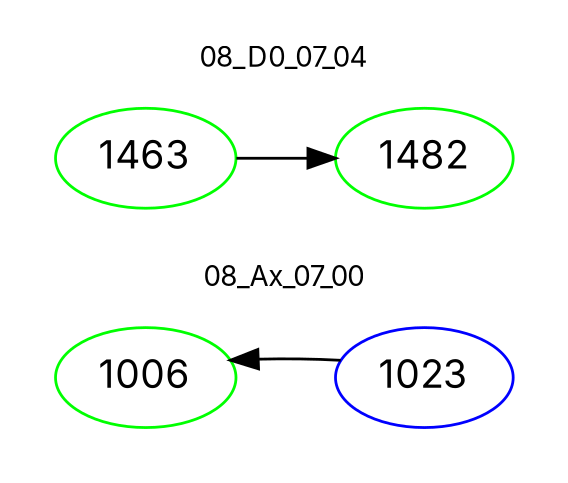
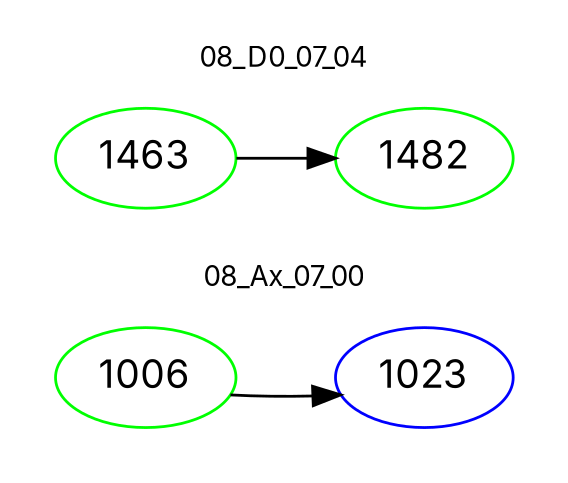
(300, 359) -> (272, 396)
